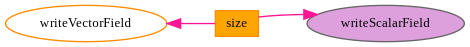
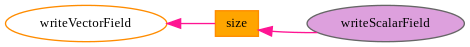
(281, 15) -> (295, 32)
